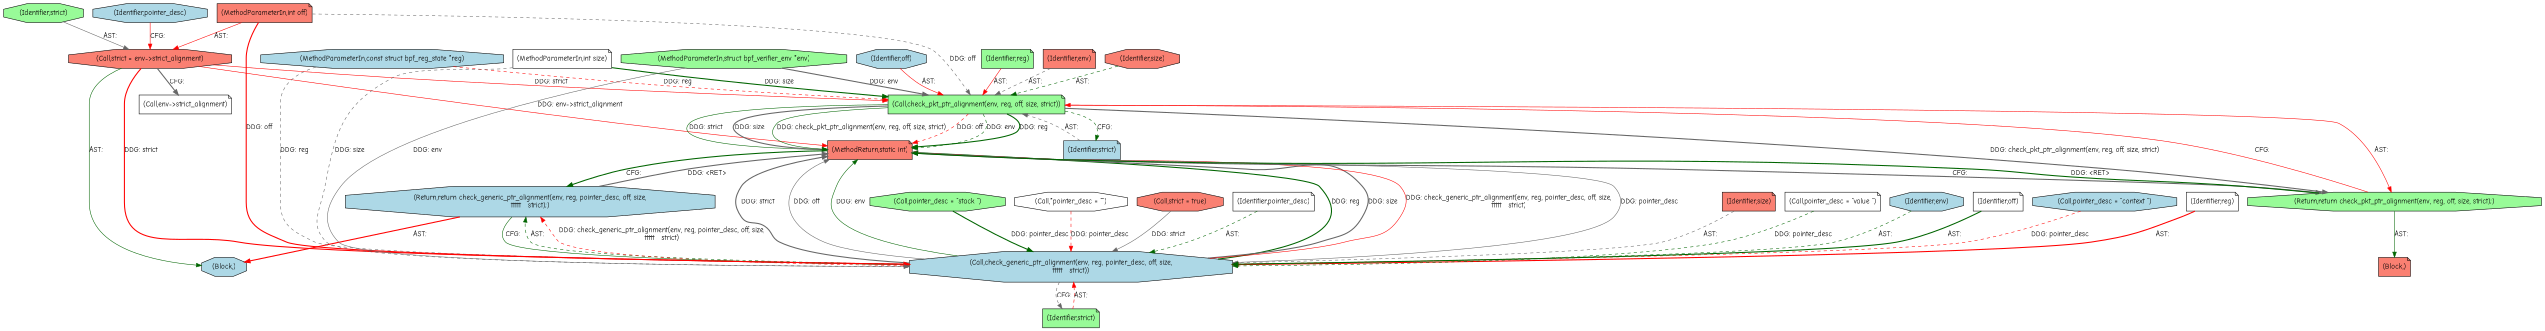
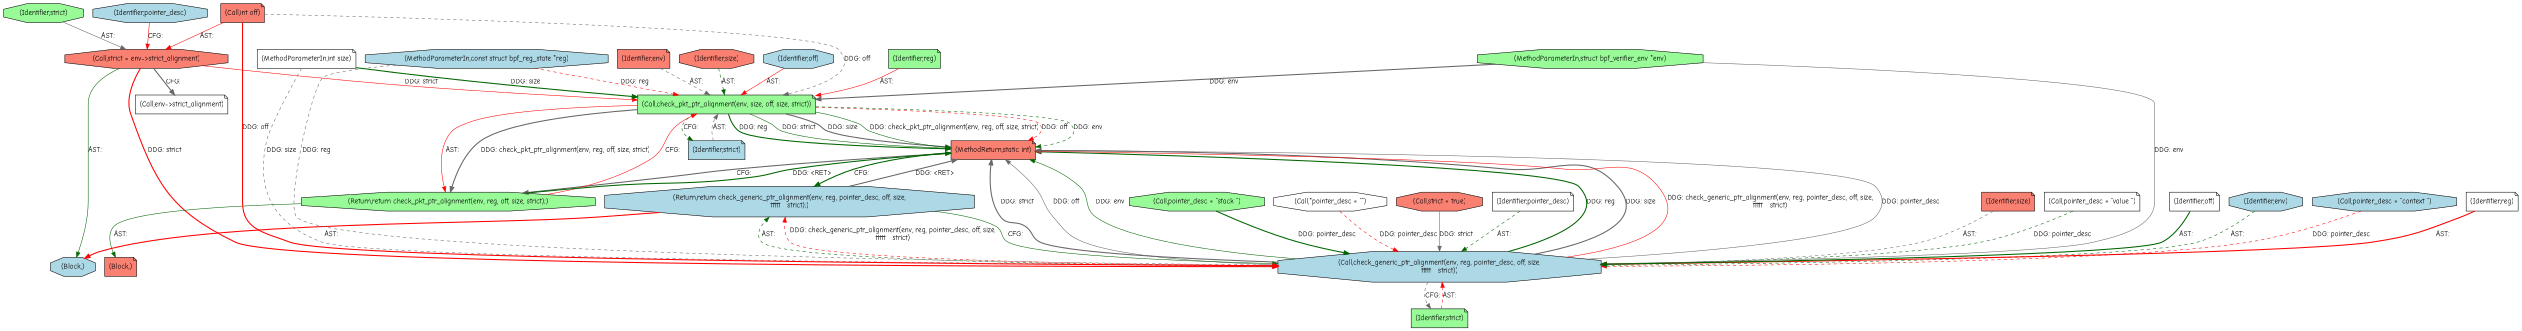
(265, 13) -> (243, 13)
(976, 104) -> (727, 104)
(495, 107) -> none
